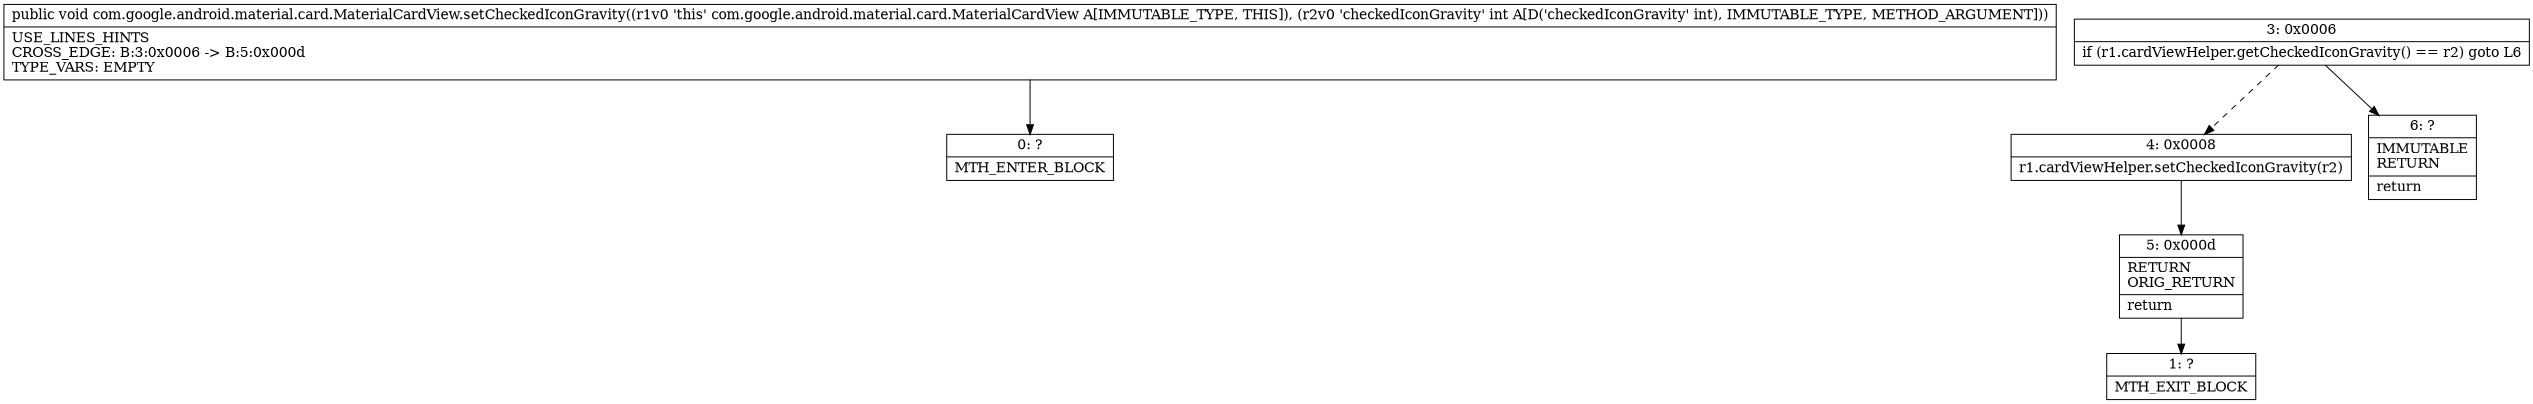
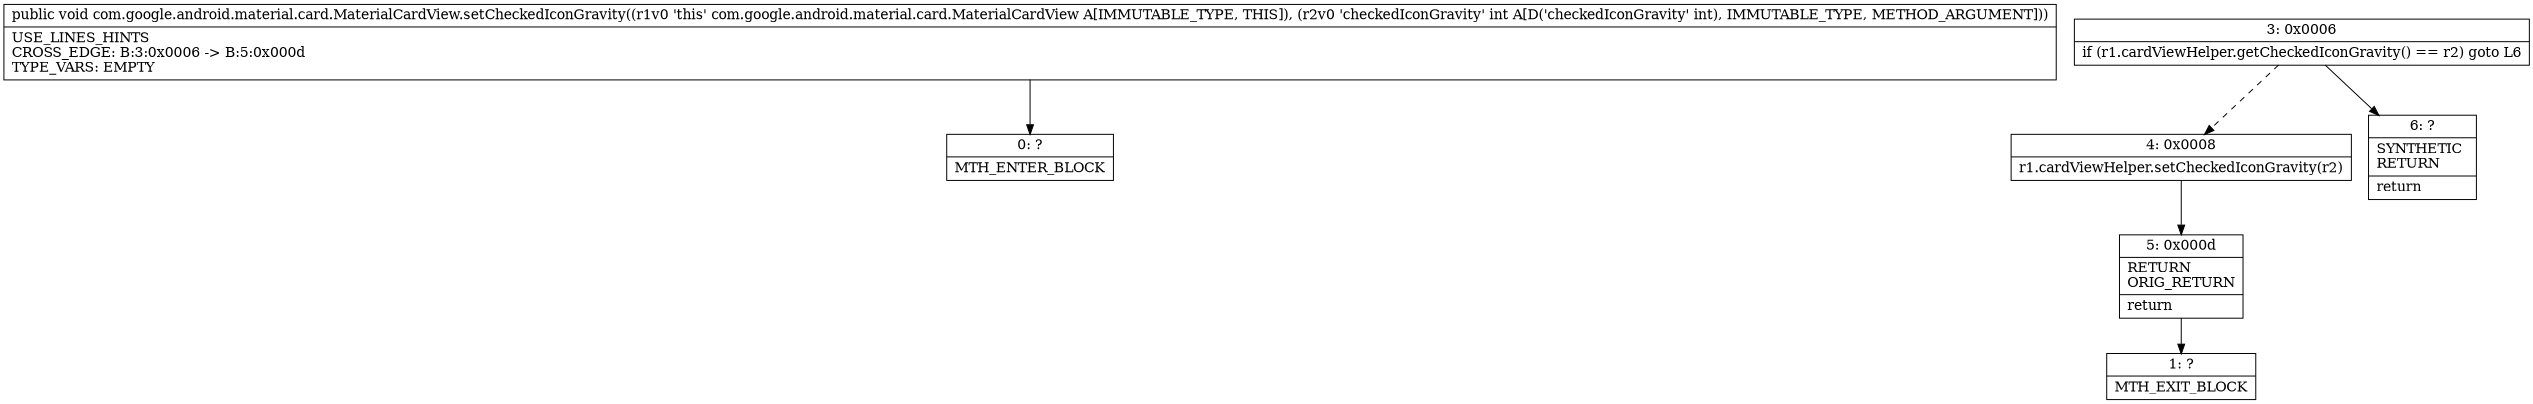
(2422, 149) -> (2420, 149)
